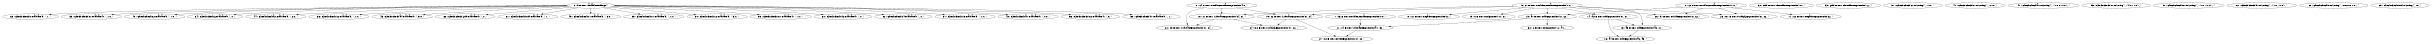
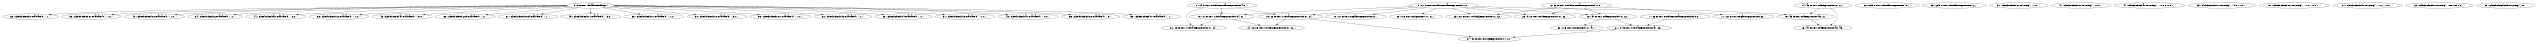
(1577, 11) -> none
